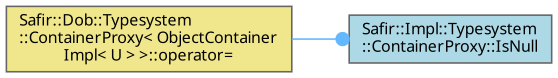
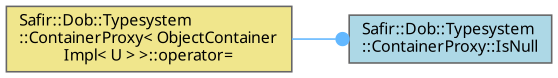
(450, 39) -> (450, 39)
